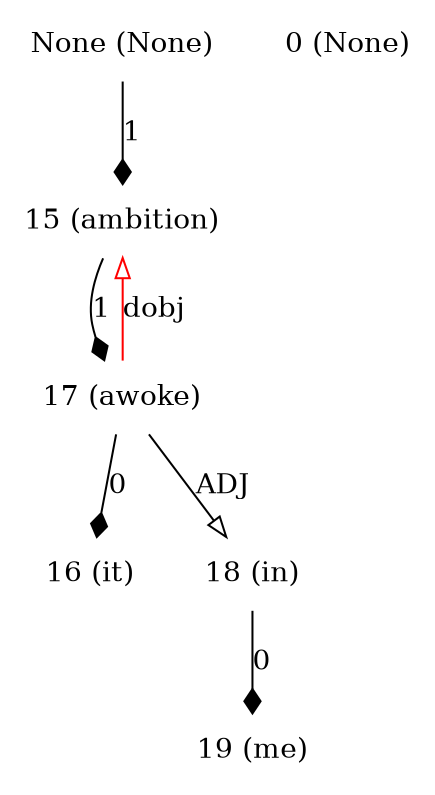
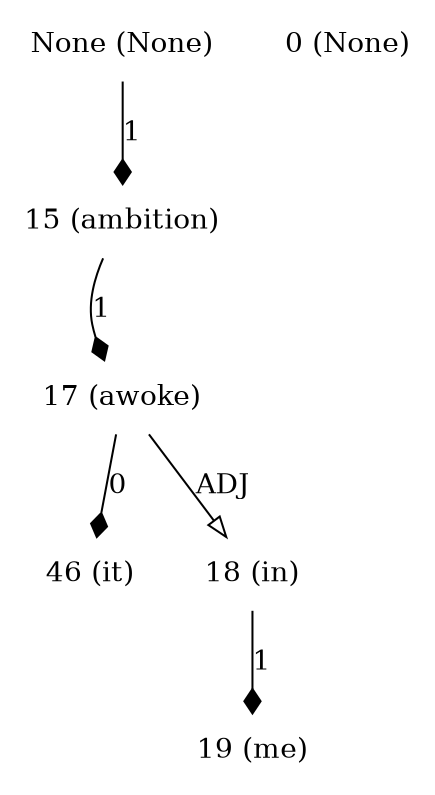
(123, 319) -> none
(90, 574) -> (90, 574)
(263, 662) -> (263, 662)
